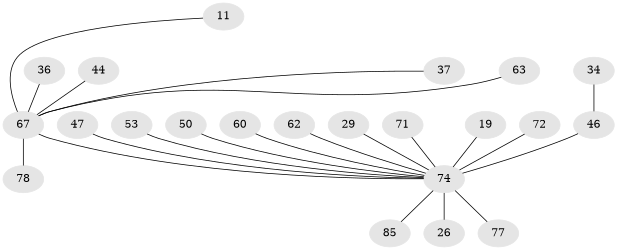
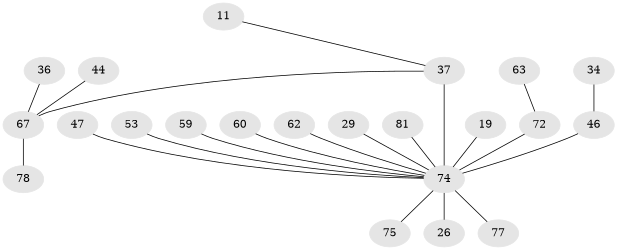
(79, 32) -> (334, 44)
(269, 92) -> (530, 98)
(186, 125) -> (186, 125)
(403, 125) -> (403, 125)
(229, 170) -> (444, 125)
(390, 233) -> (390, 233)
